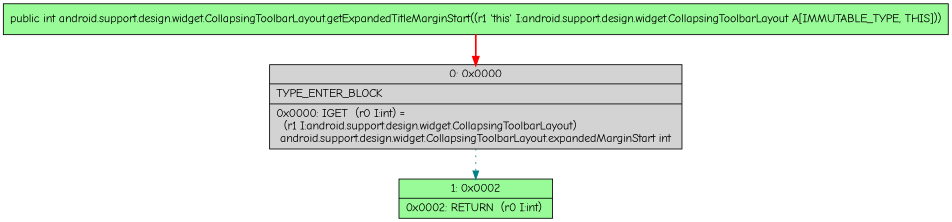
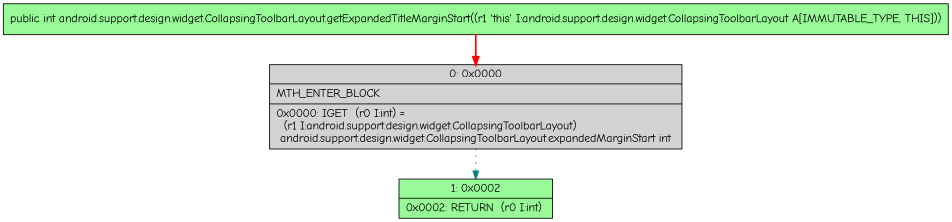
(329, 93) -> (328, 93)
